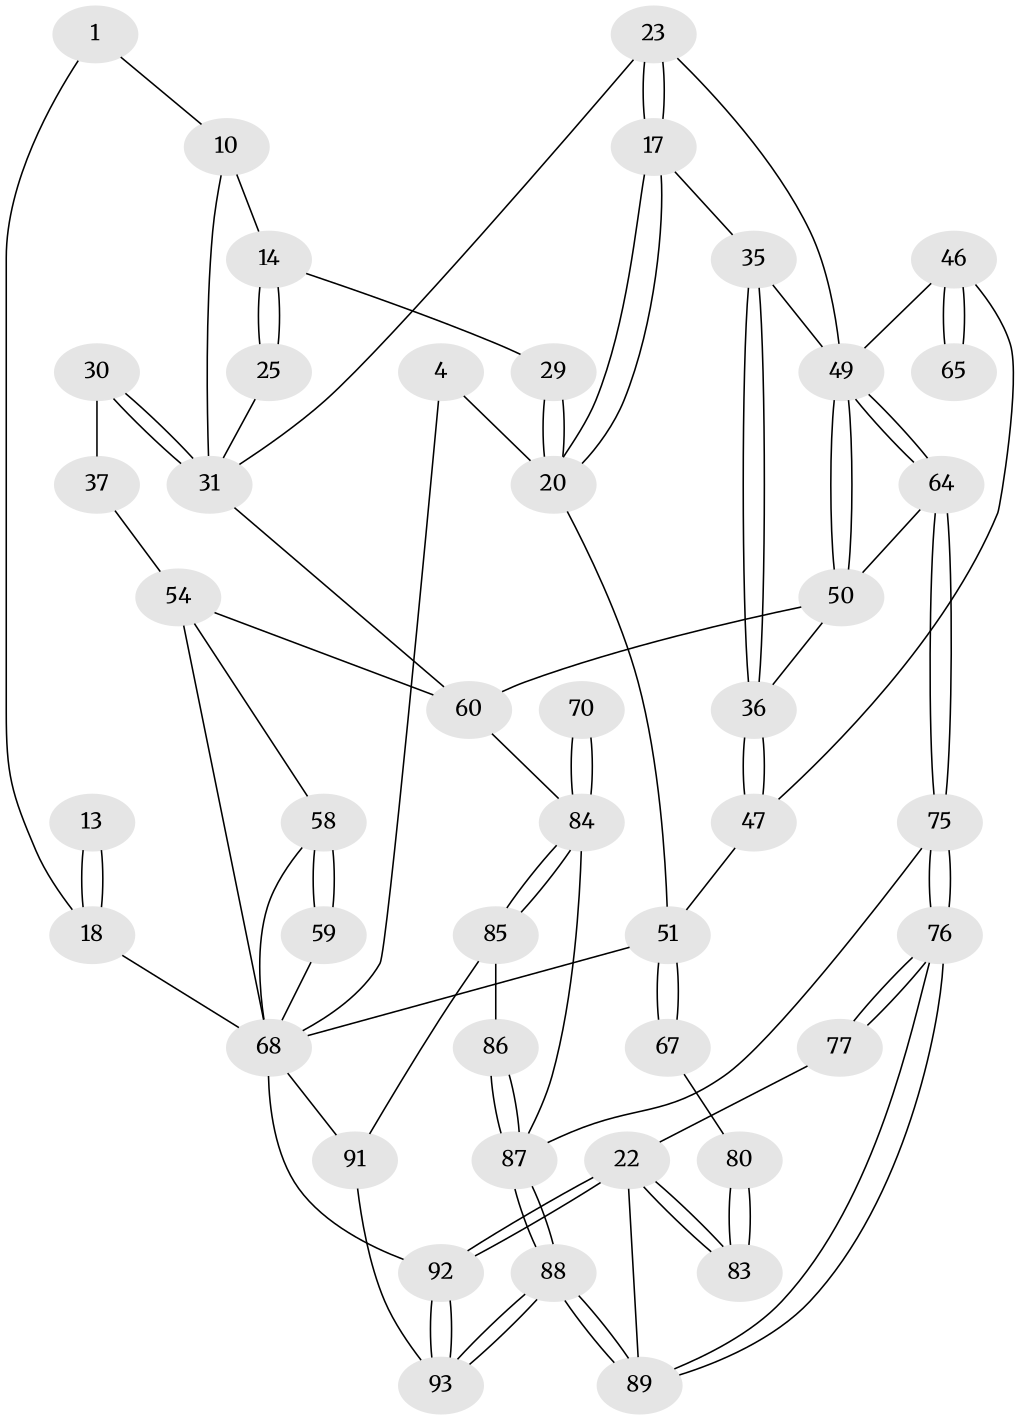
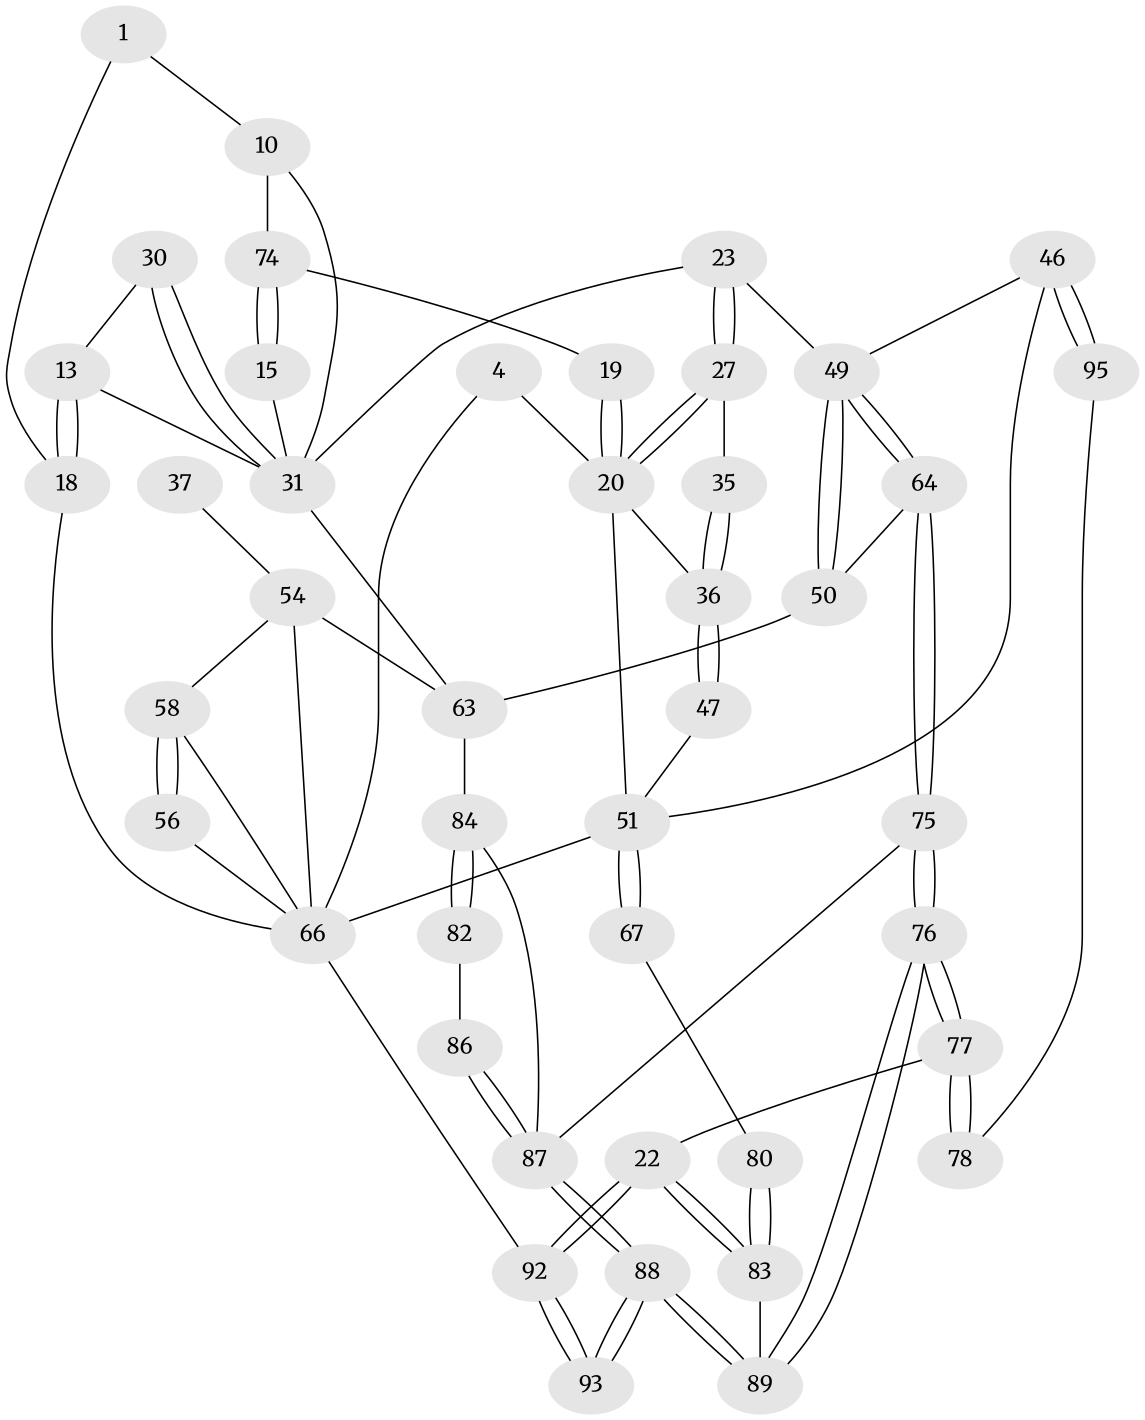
(654, 147) -> (724, 372)
(269, 260) -> (268, 260)
(798, 316) -> none
(269, 372) -> (268, 372)
(554, 372) -> (612, 372)
(954, 372) -> (1096, 372)
none -> (180, 428)
(97, 429) -> (111, 316)
(970, 568) -> (996, 658)
(798, 654) -> (660, 541)
(469, 710) -> (465, 710)
(582, 710) -> none
(324, 935) -> (167, 823)
(496, 935) -> (460, 935)
(269, 1048) -> (313, 935)
(355, 1160) -> none
none -> (960, 1160)
(633, 1273) -> (760, 1329)
